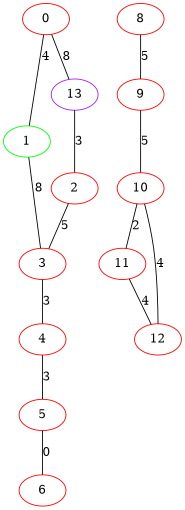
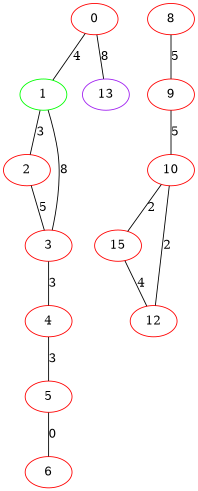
(75, 141) -> (35, 133)
(122, 264) -> (118, 246)
(161, 264) -> (168, 246)
